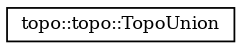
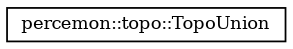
(121, 25) -> (146, 25)
